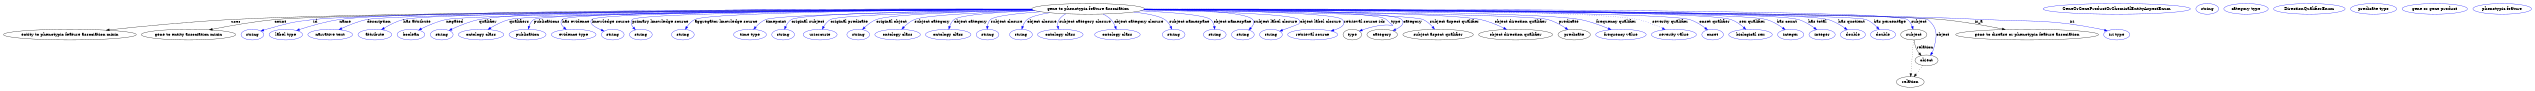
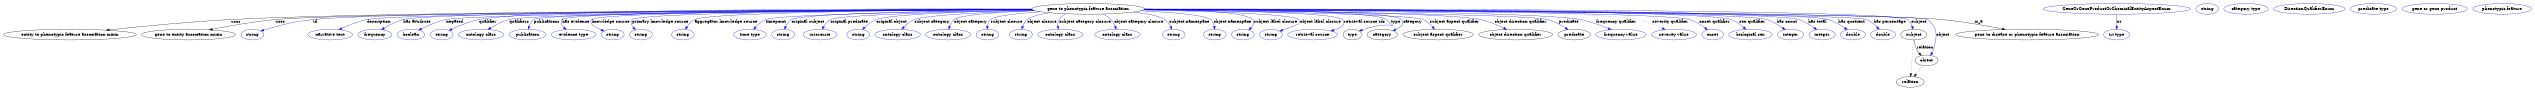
(1625, 12) -> (2117, 20)
(280, 22) -> (280, 22)
(286, 35) -> none
(375, 35) -> (375, 35)
